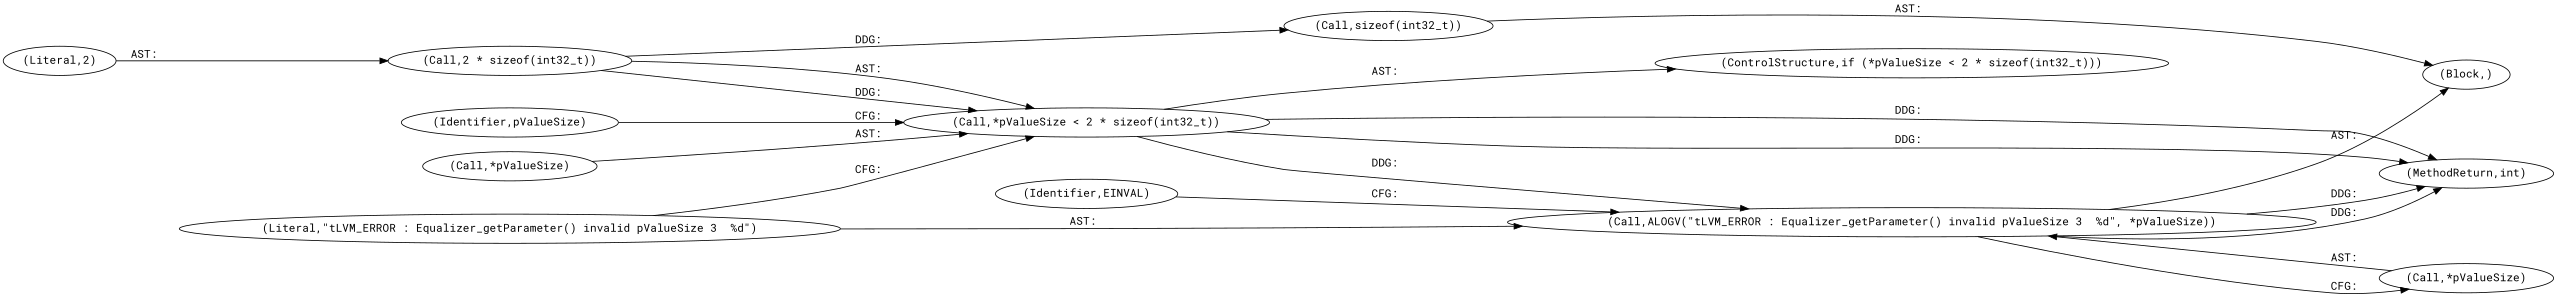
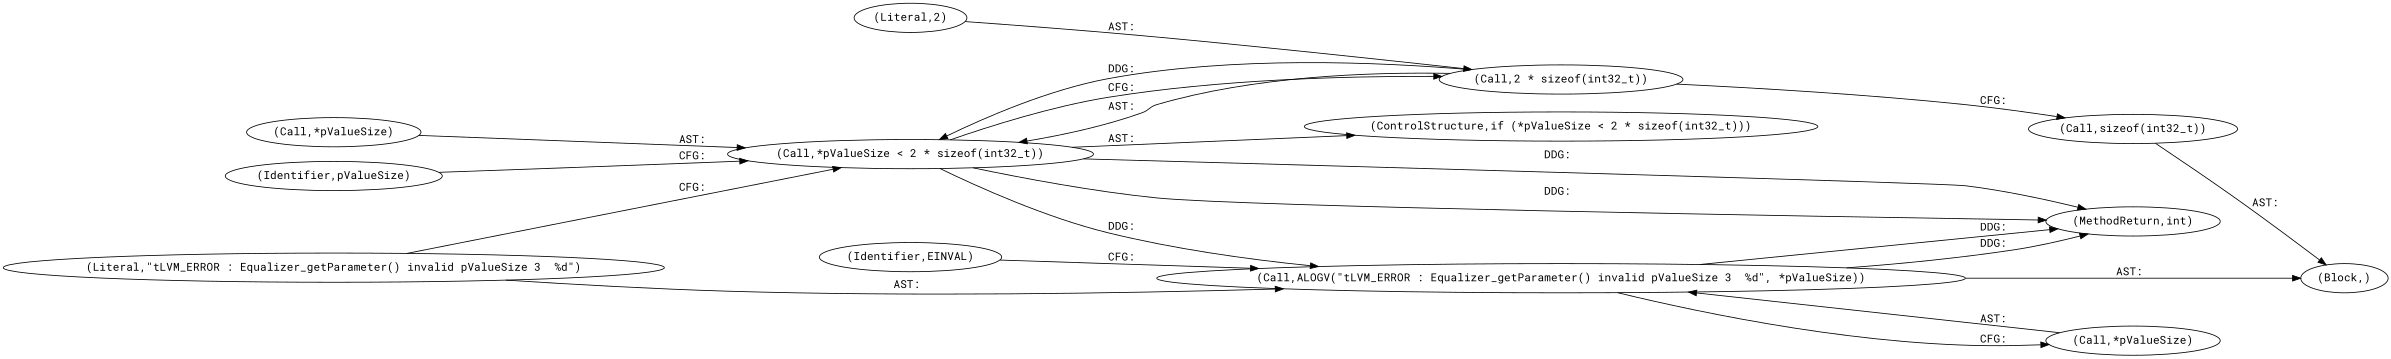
(872, 40) -> (1997, 101)
none -> (1189, 87)
